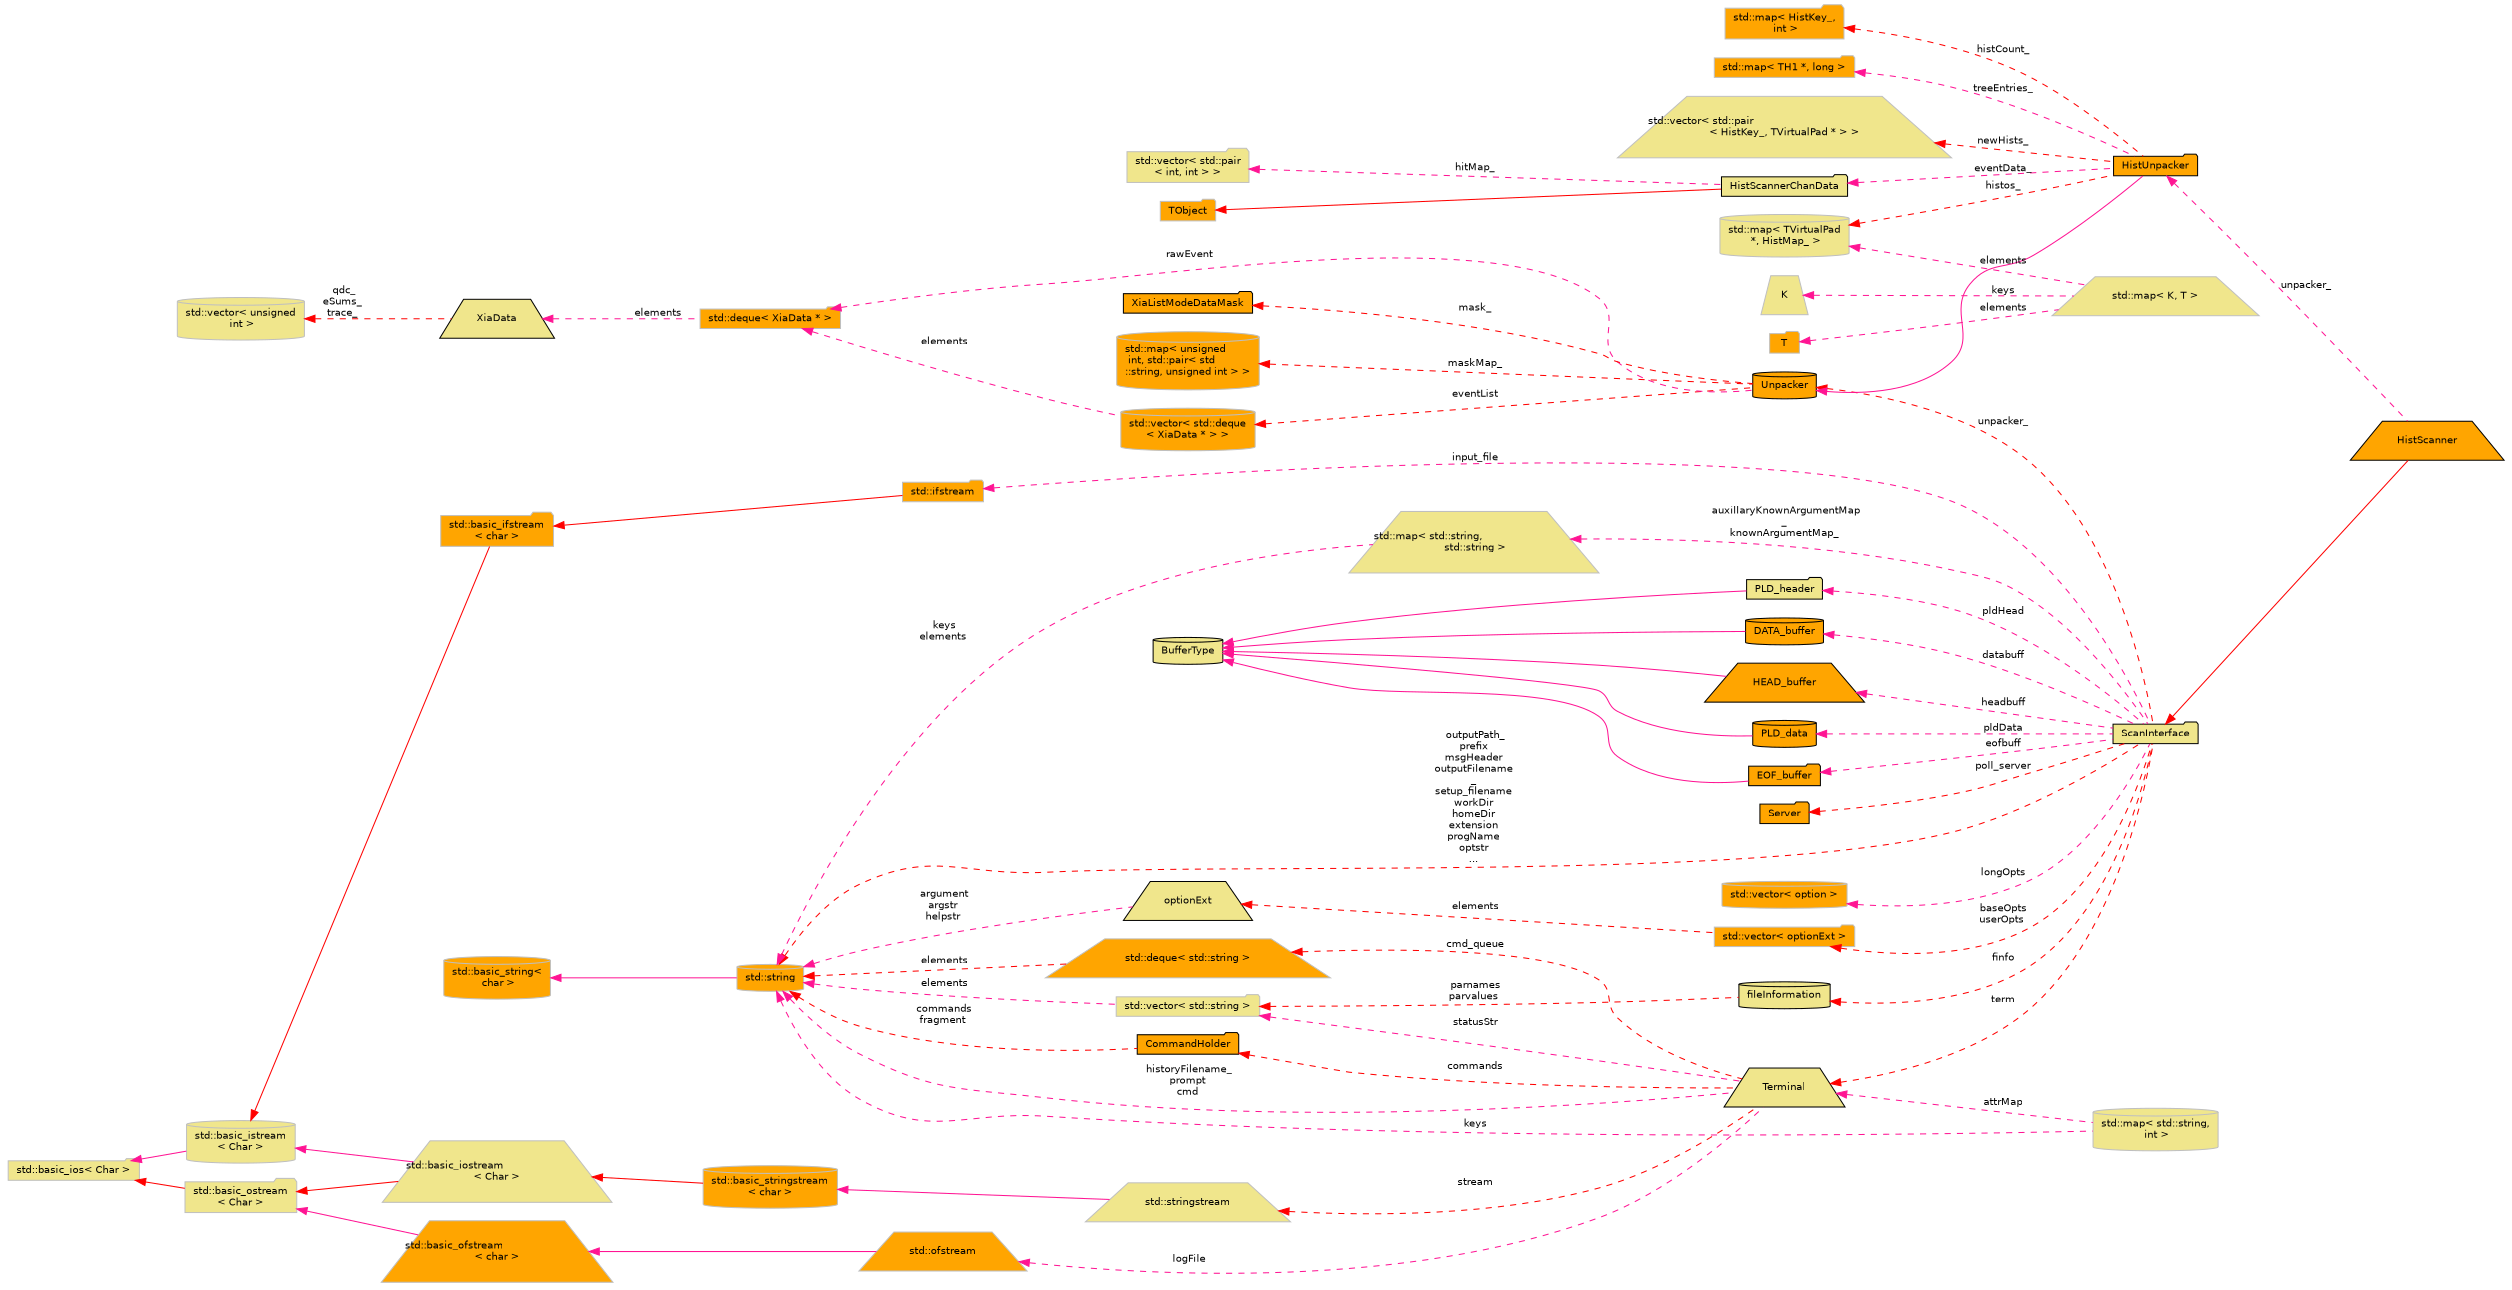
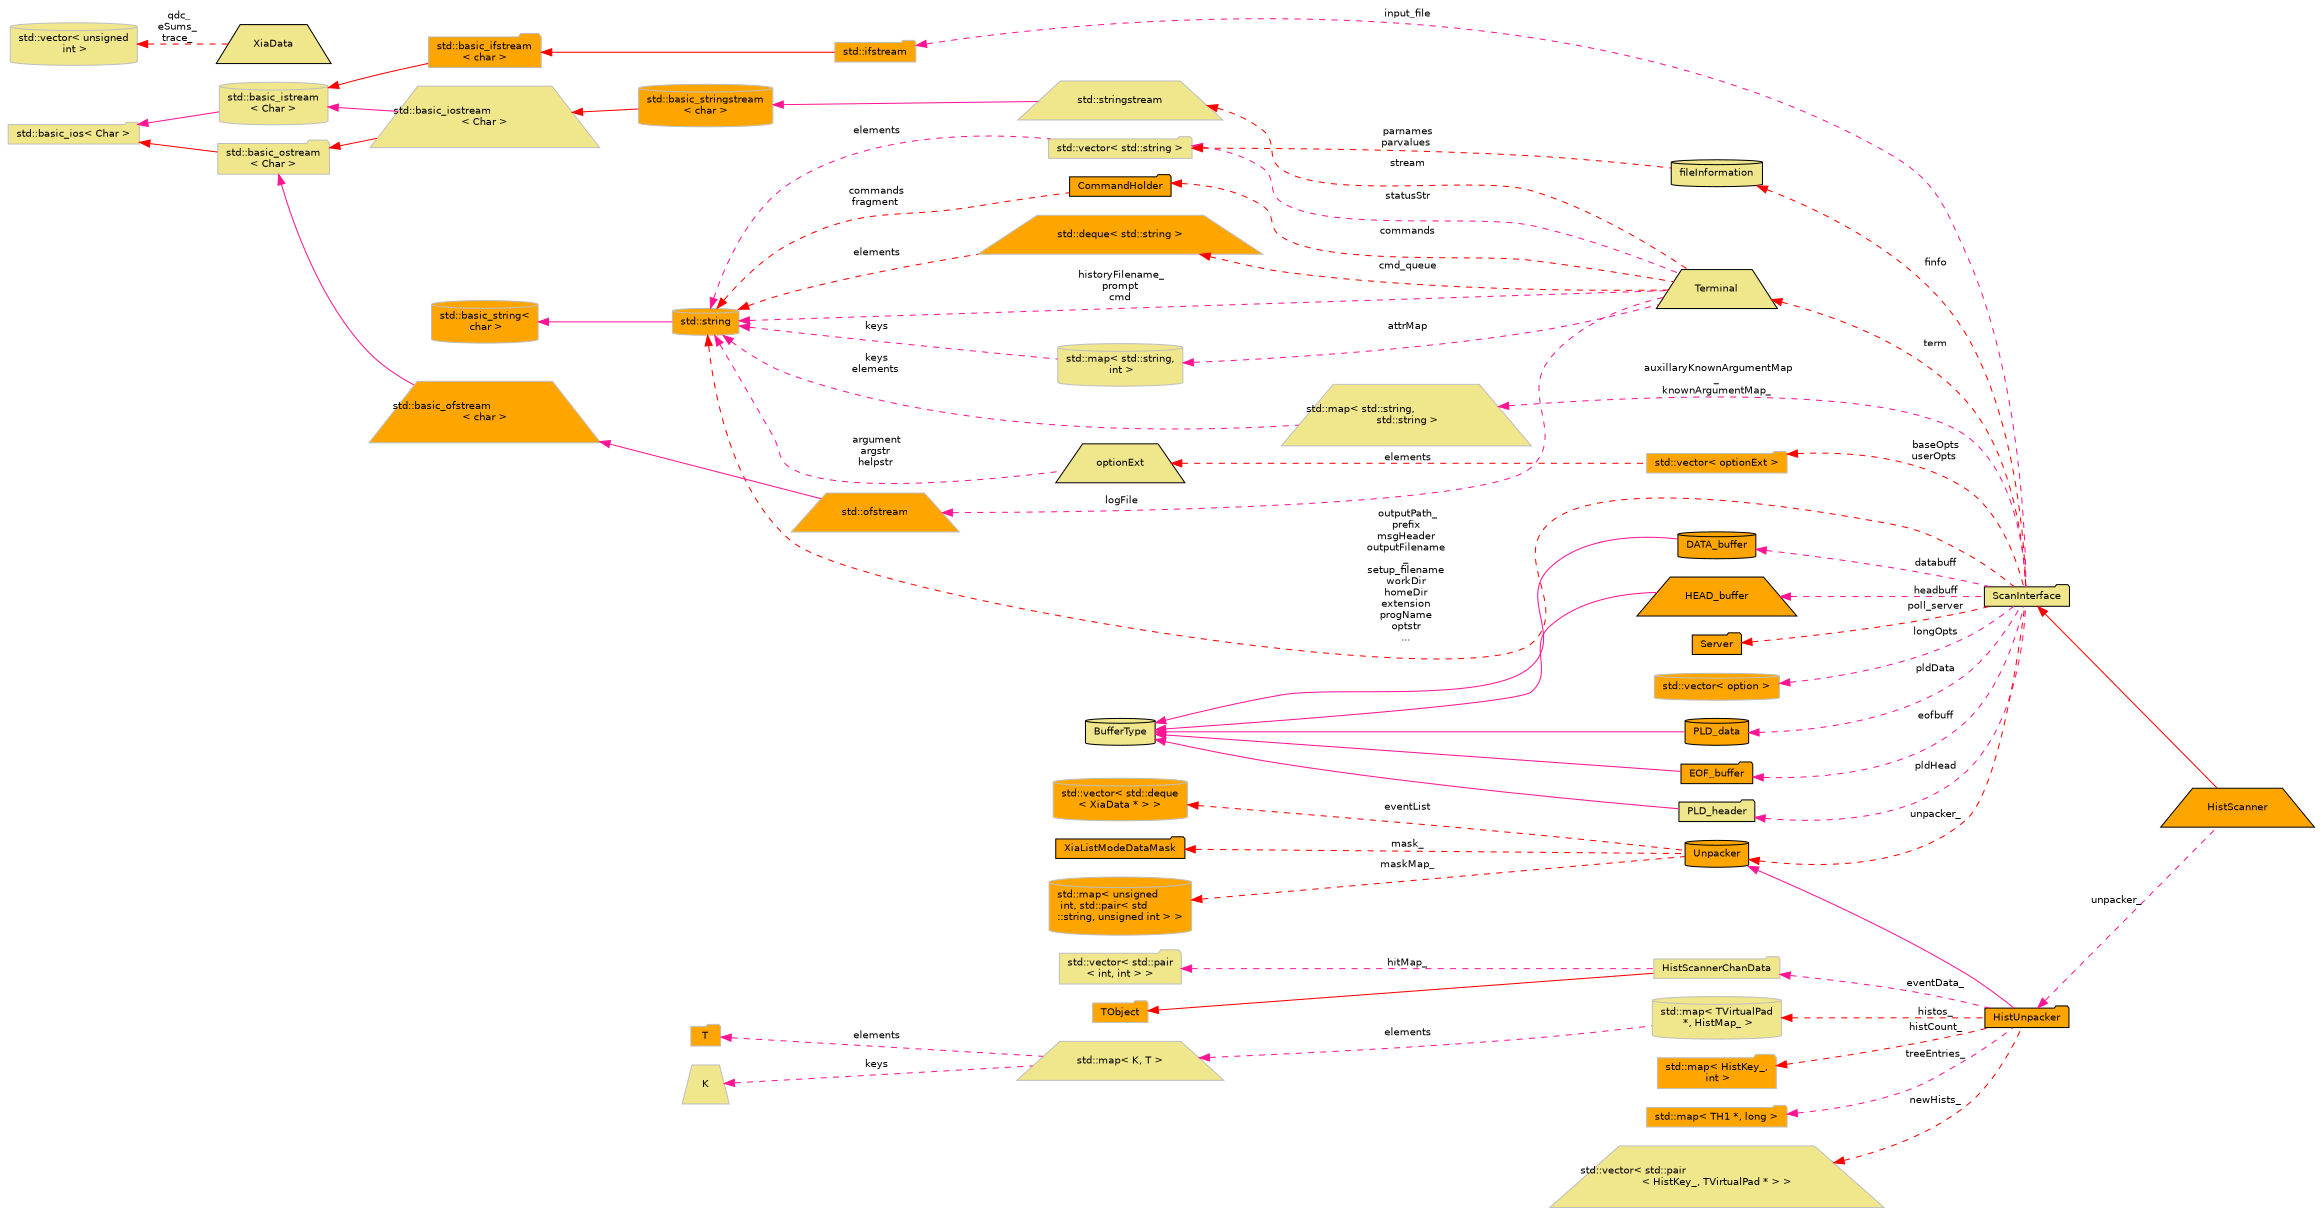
(1785, 187) -> (1717, 969)
(1973, 266) -> (1431, 1046)
(770, 319) -> none
(1970, 1109) -> (1428, 345)
